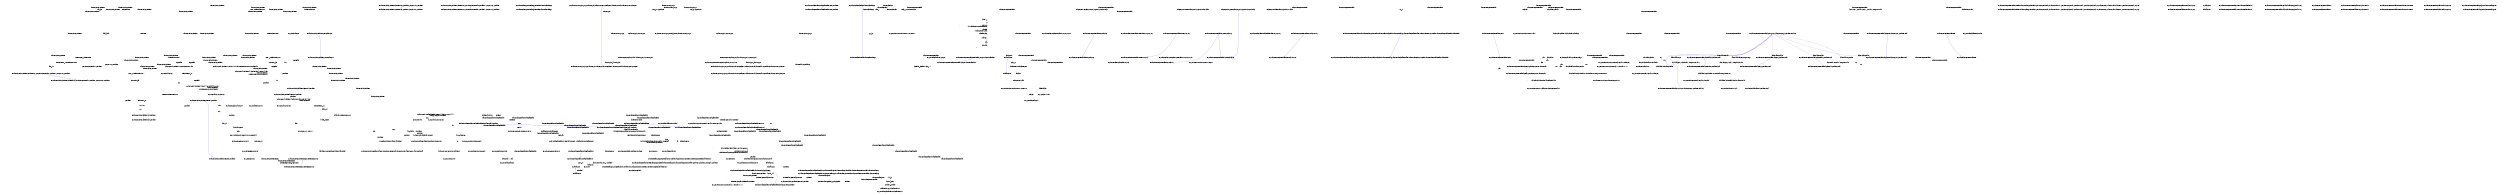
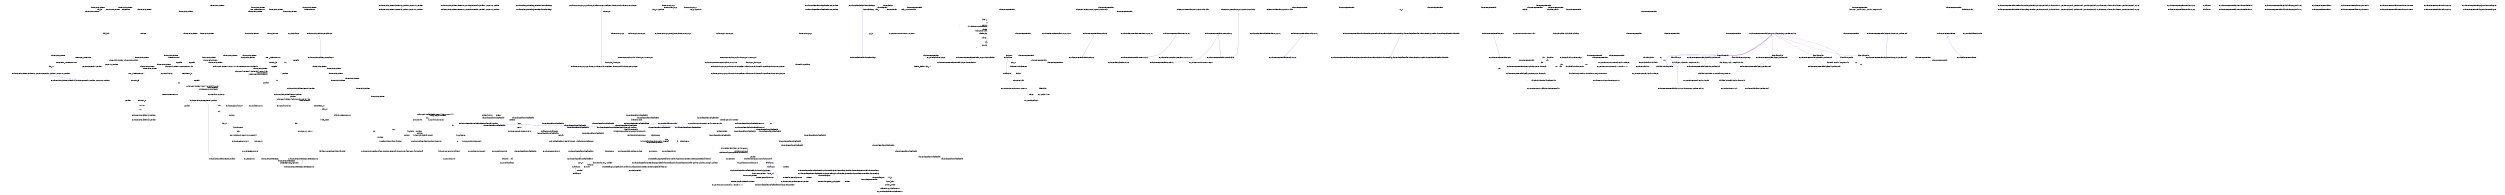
(87, 7) -> (120, 59)
(273, 34) -> (273, 34)
